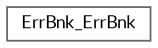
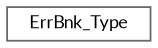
(79, 24) -> (79, 24)
